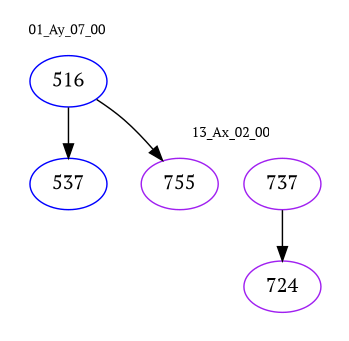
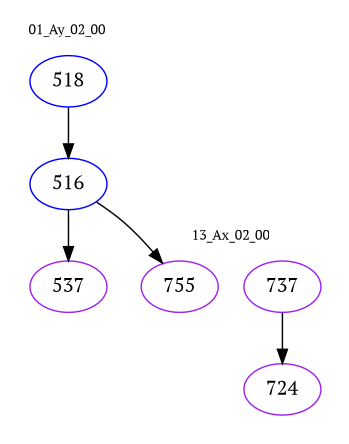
(68, 31) -> (68, 31)
none -> (68, 81)
(68, 184) -> (68, 287)
